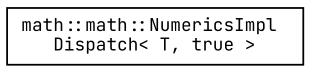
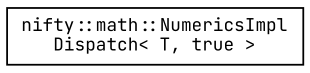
(155, 36) -> (155, 36)
